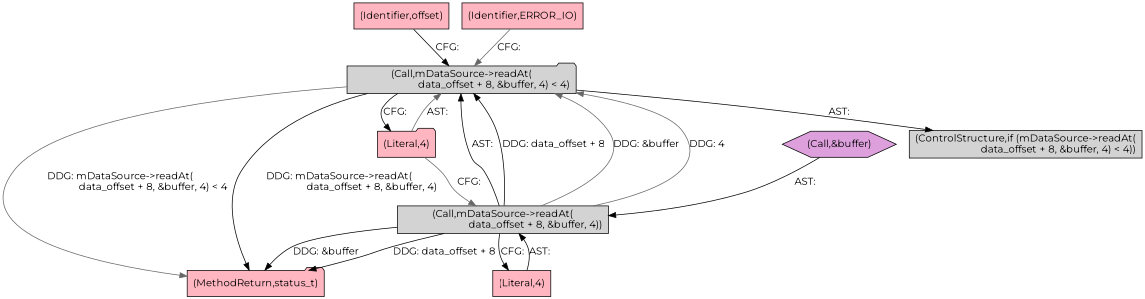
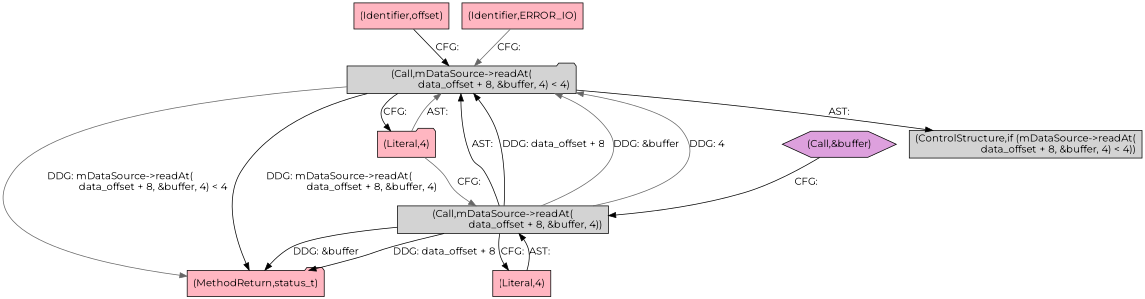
(807, 182) -> (808, 182)
